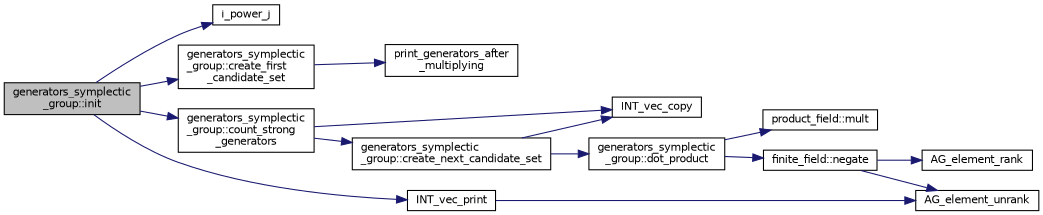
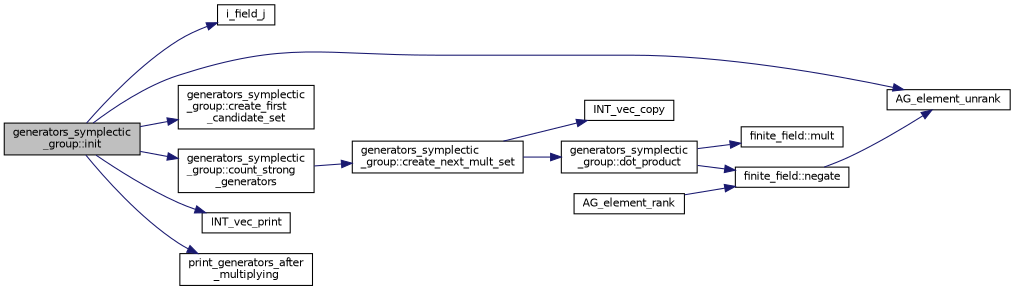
(246, 15) -> (246, 15)
(344, 64) -> (133, 206)
(458, 118) -> none
(820, 120) -> (792, 137)
(452, 154) -> (438, 157)
(894, 160) -> (705, 191)
(700, 201) -> (487, 55)
